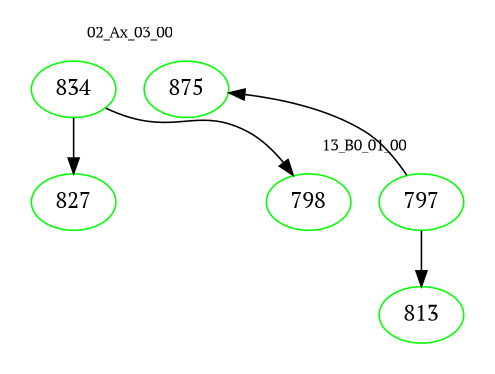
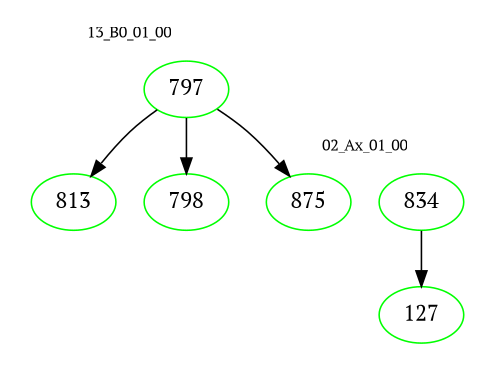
(130, 34) -> (365, 146)
(200, 120) -> (186, 138)
(74, 202) -> (421, 315)
